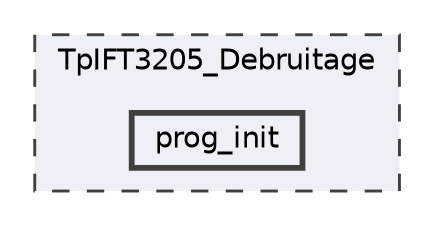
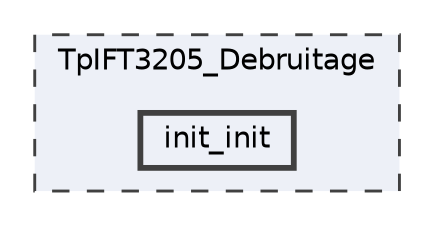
(217, 140) -> (217, 140)
